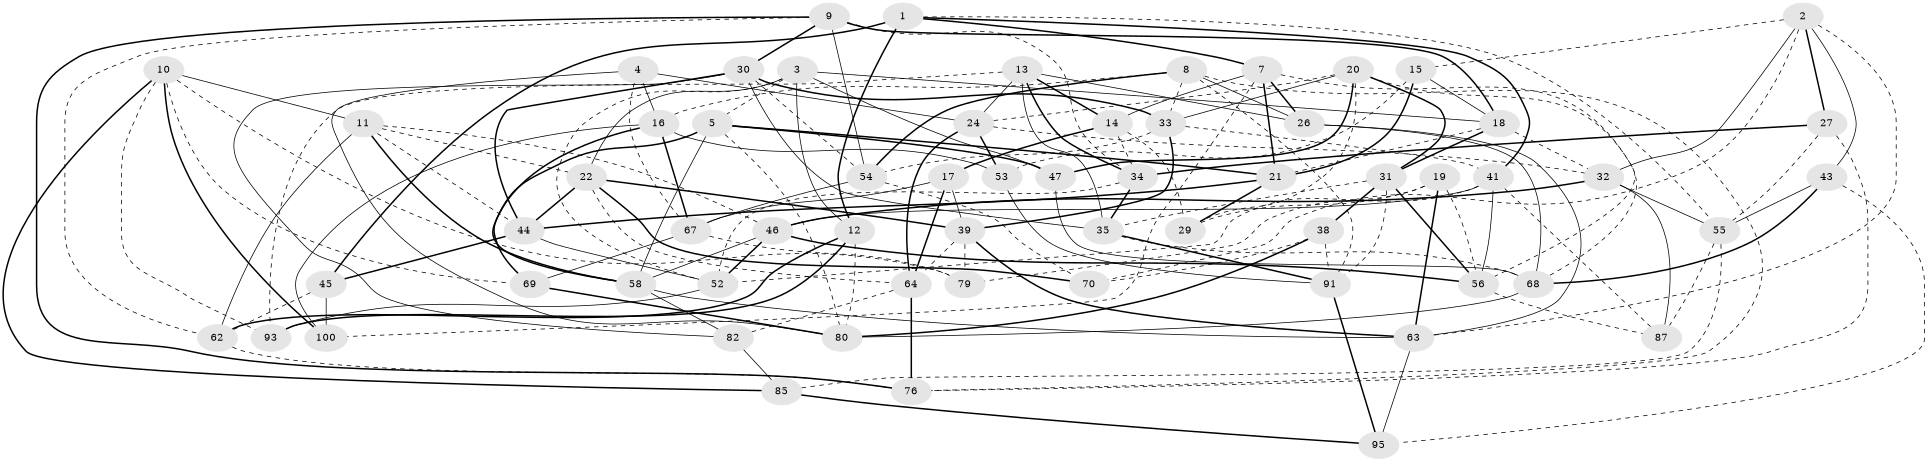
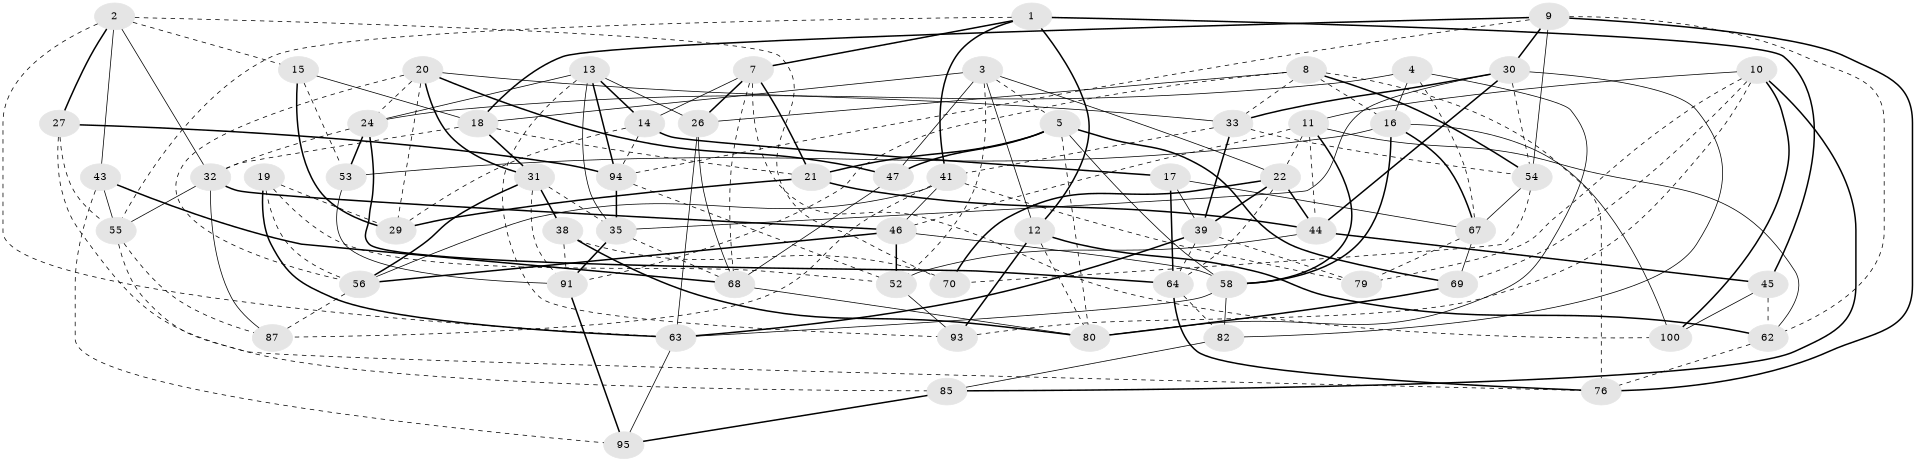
(1376, 143) -> (309, 172)
(1138, 177) -> (616, 177)
